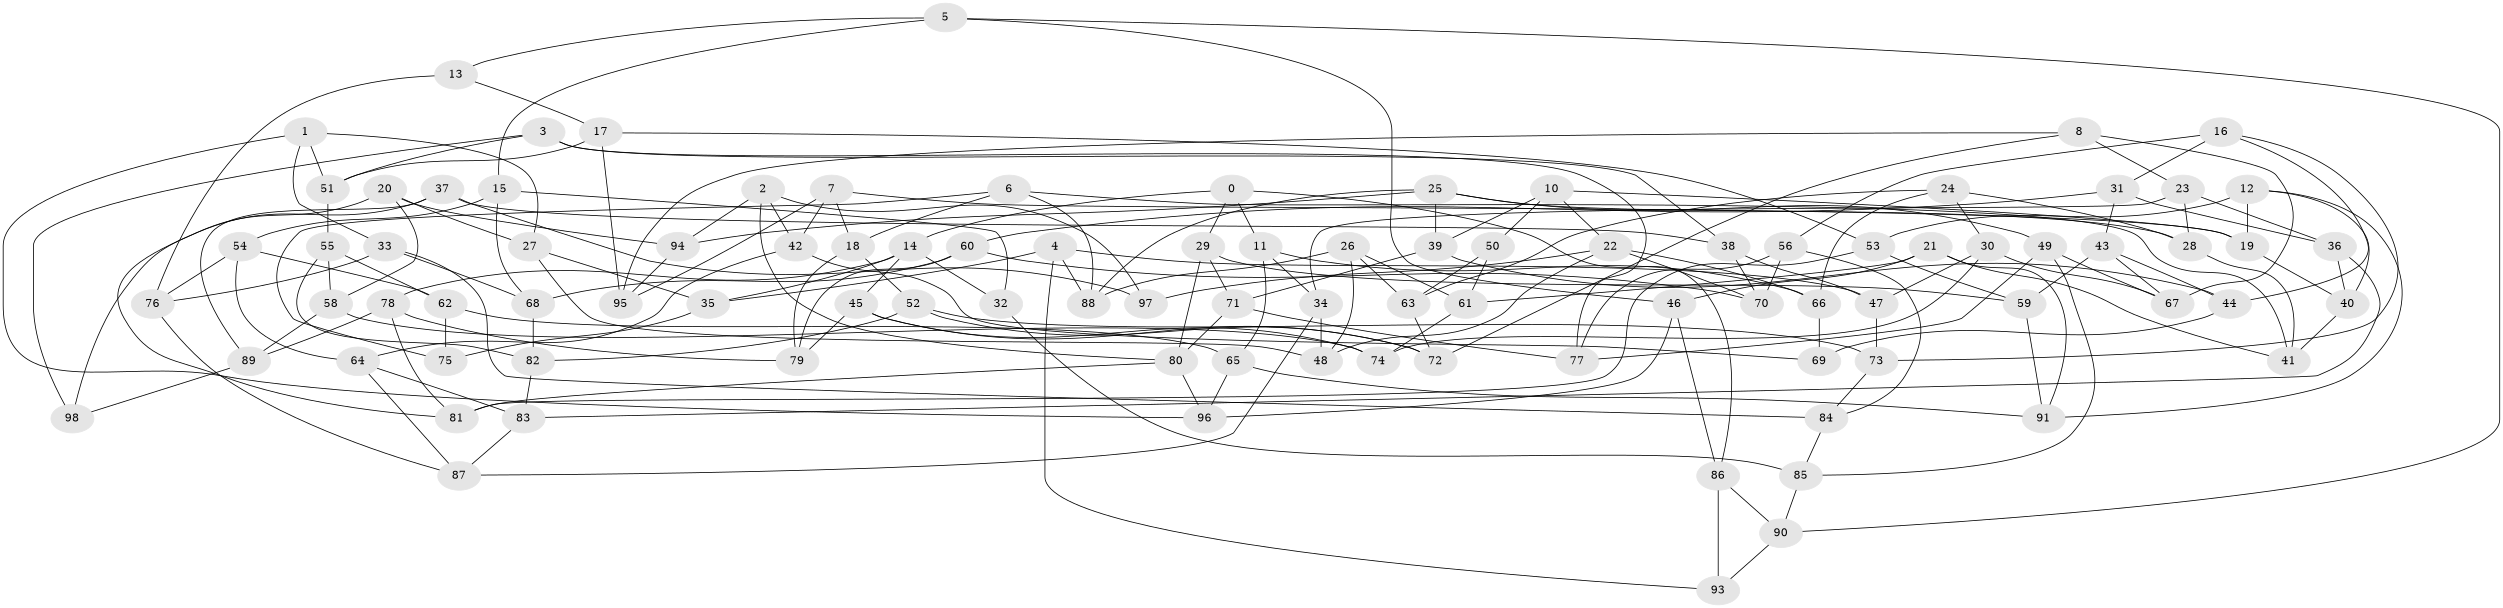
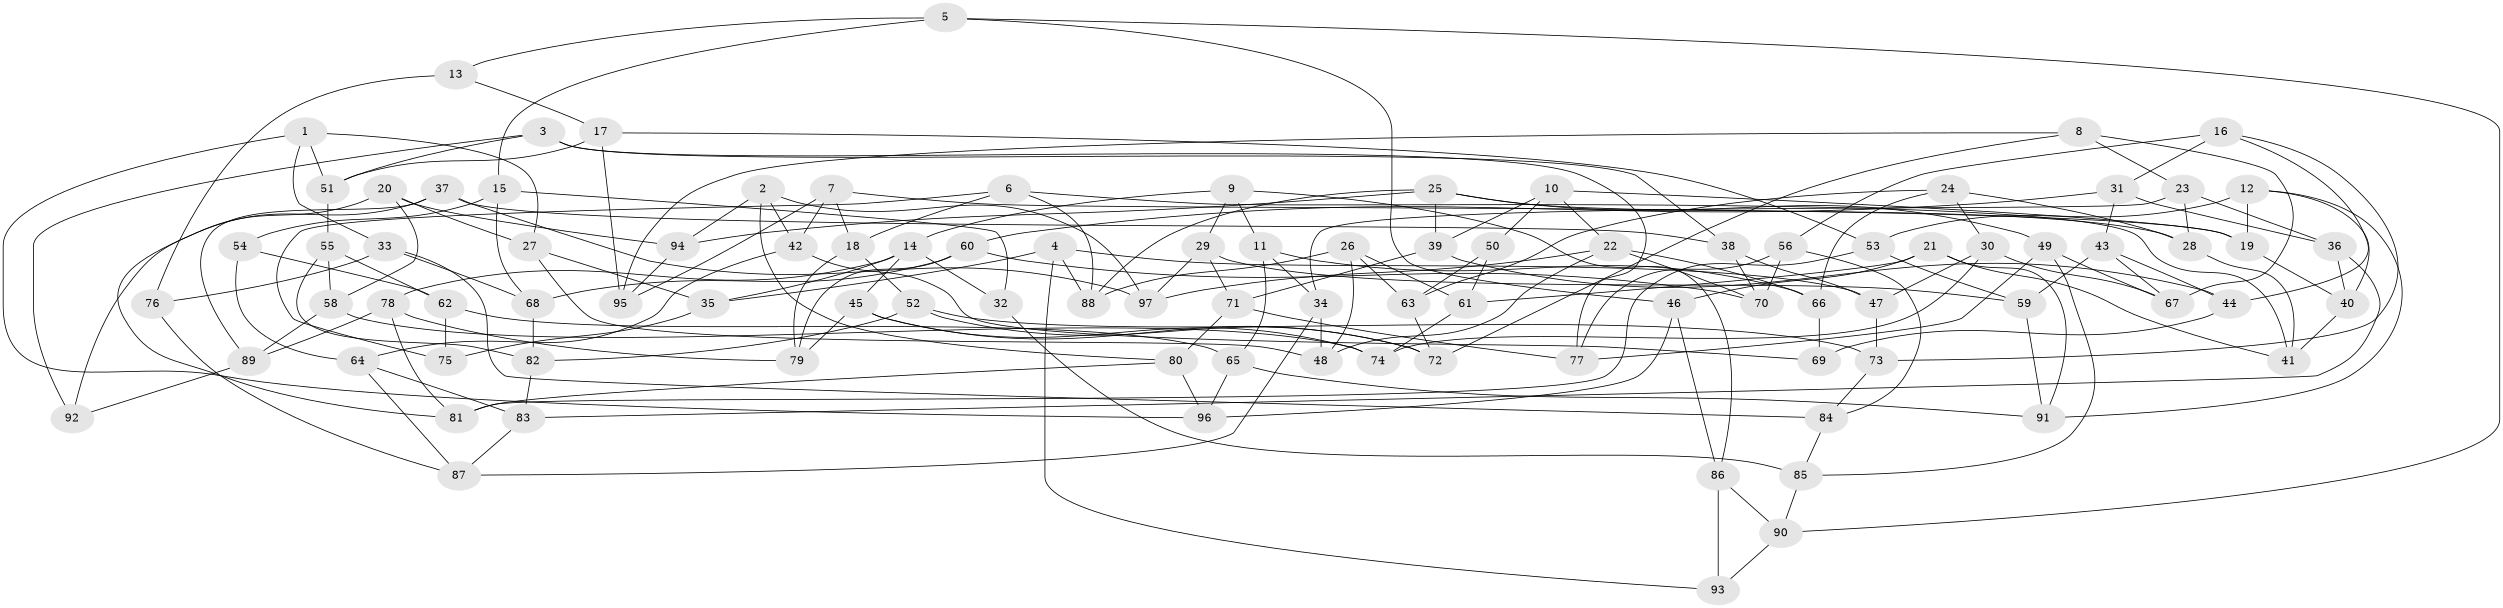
(1232, 189) -> (1232, 189)
(196, 275) -> none
(1190, 304) -> (1181, 270)
(72, 419) -> (72, 419)
